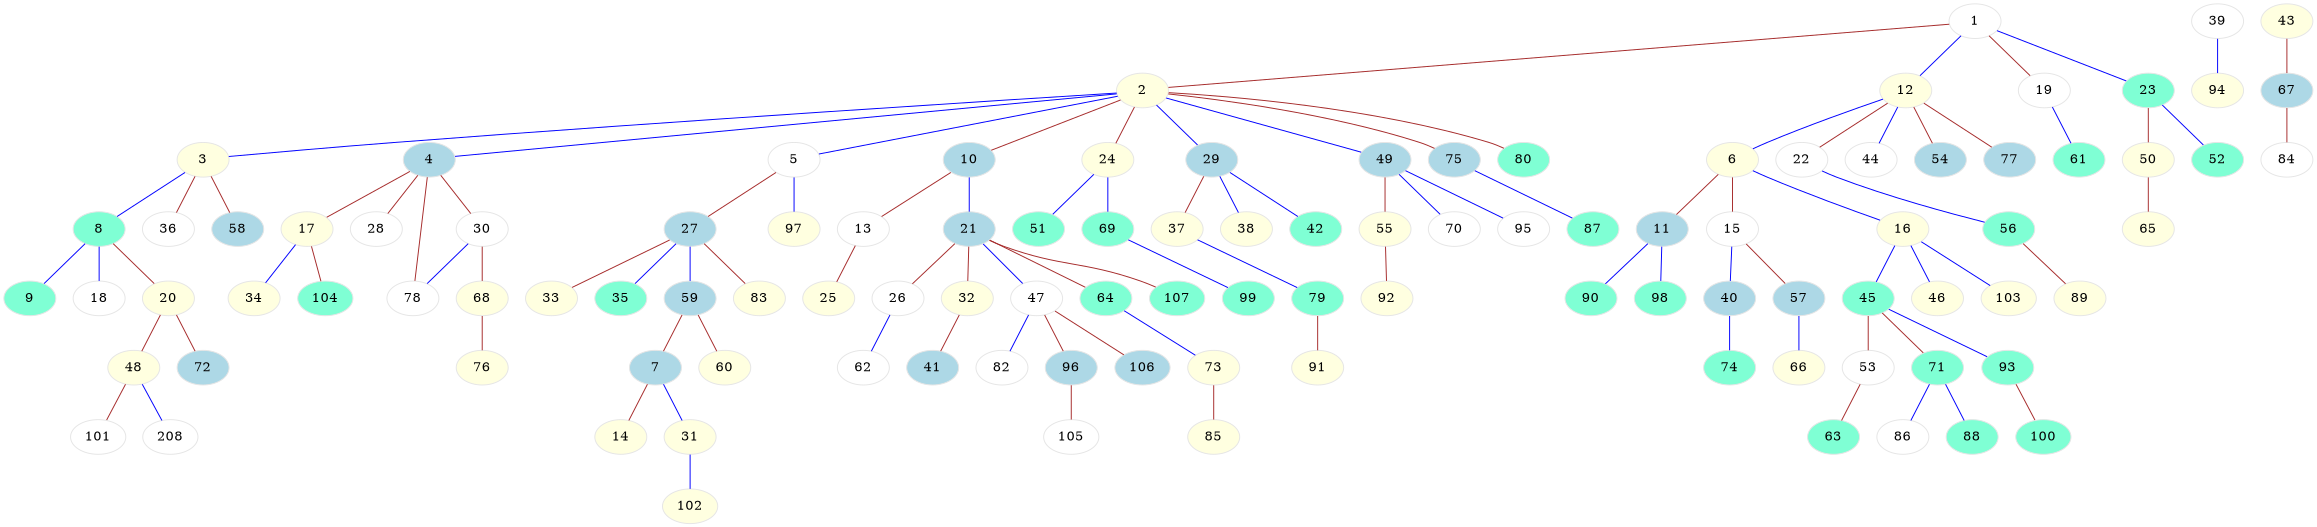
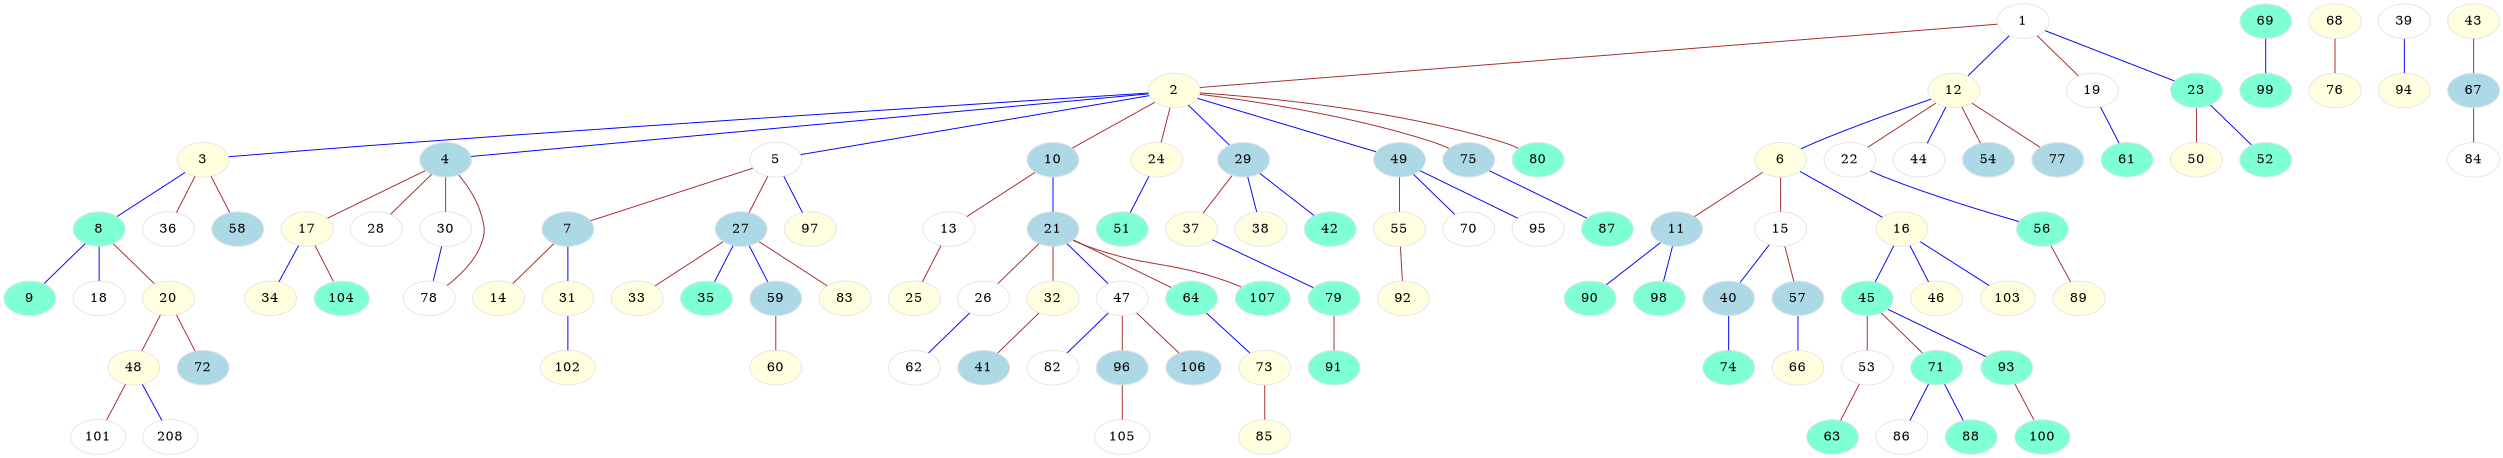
(1108, 195) -> none
(2148, 229) -> none
(482, 264) -> none
(673, 333) -> (672, 194)
(1318, 368) -> (1334, 368)
